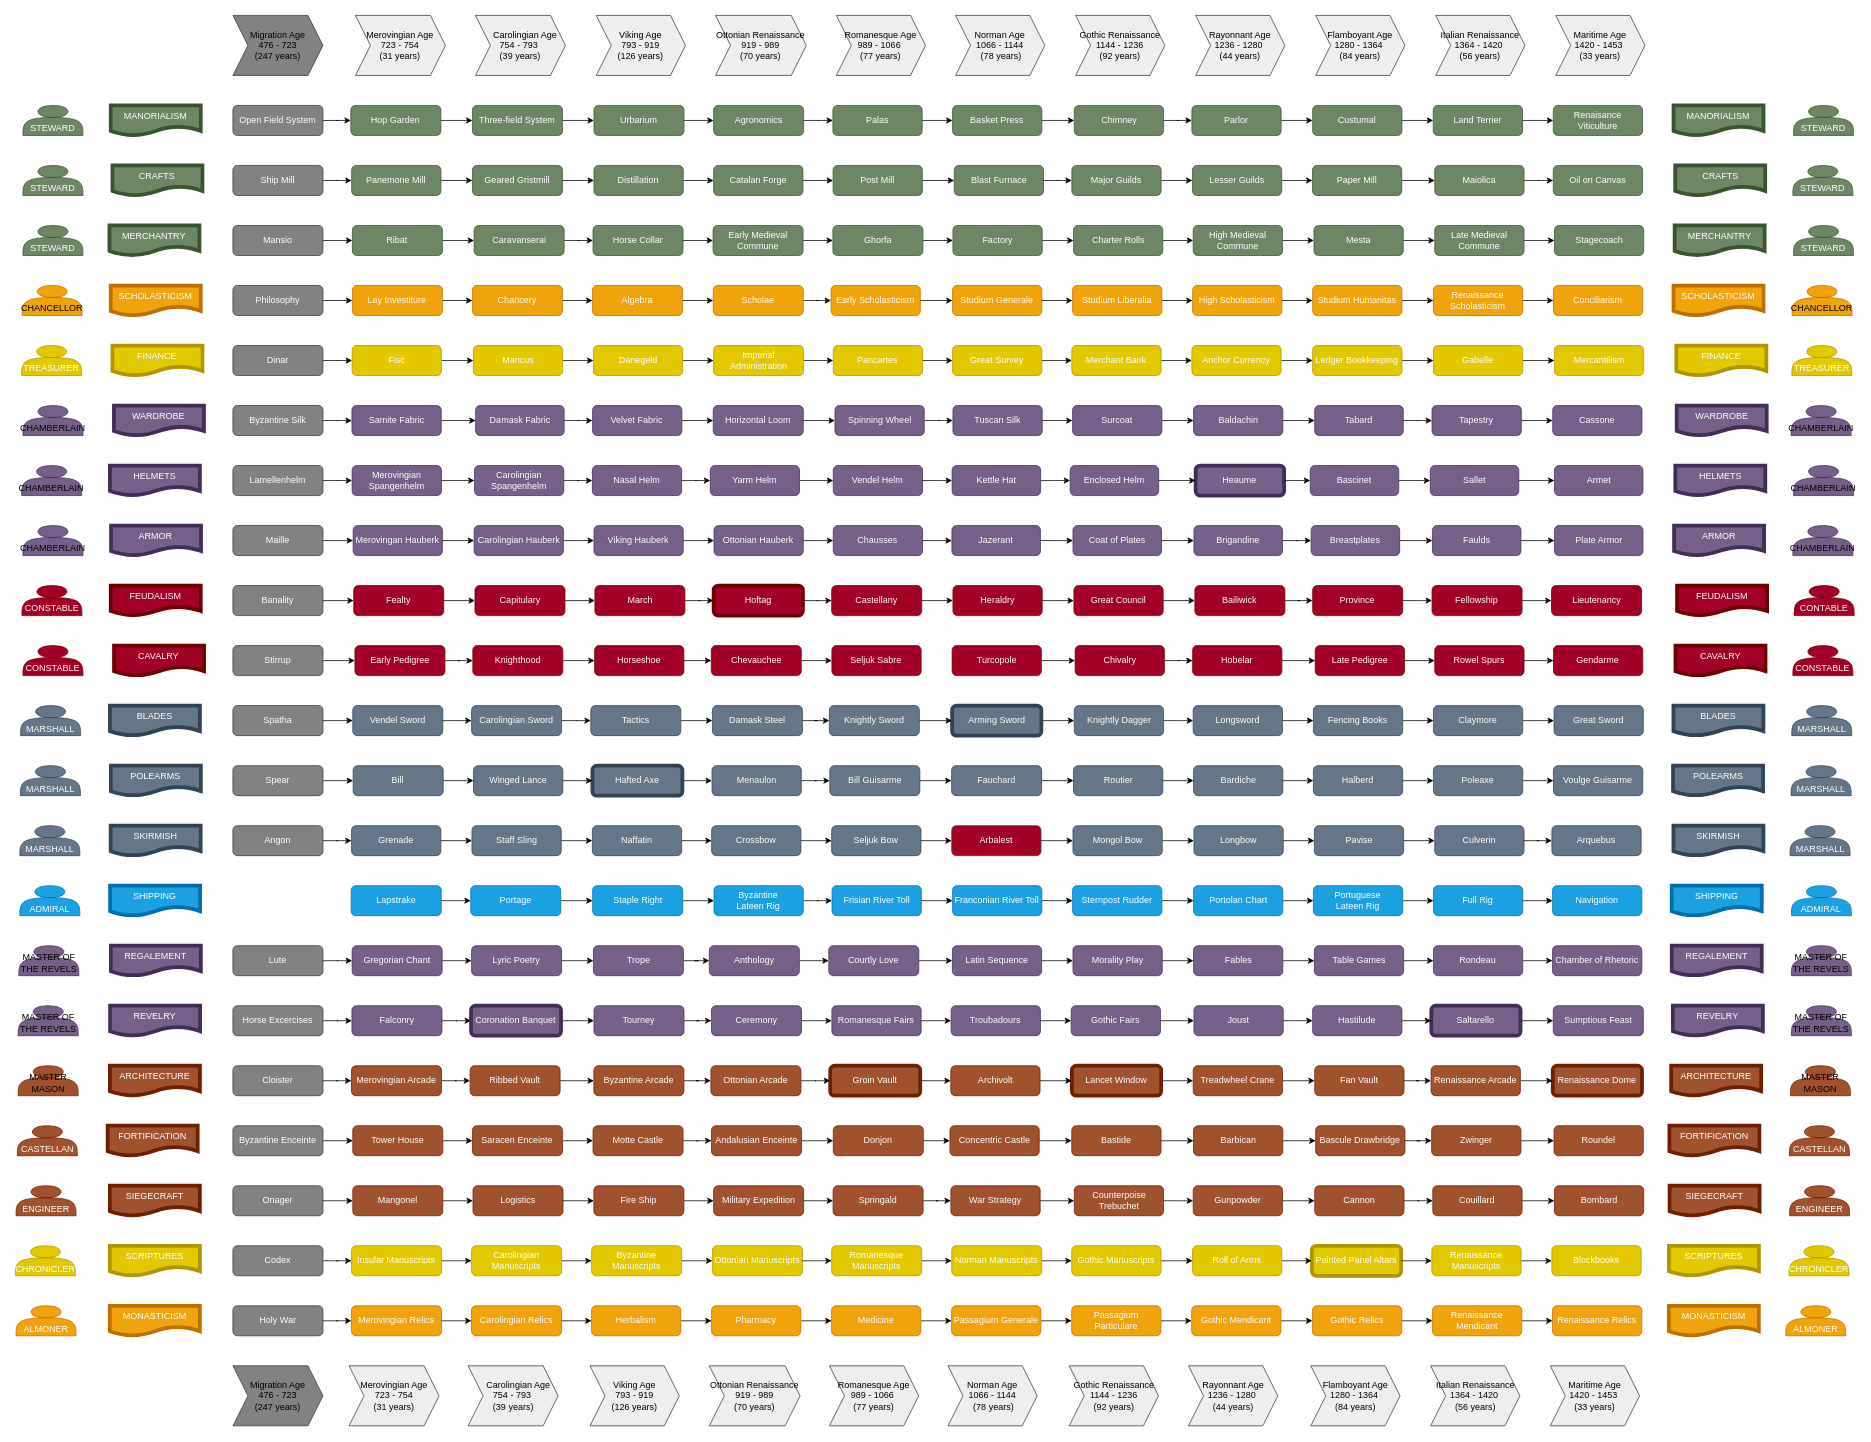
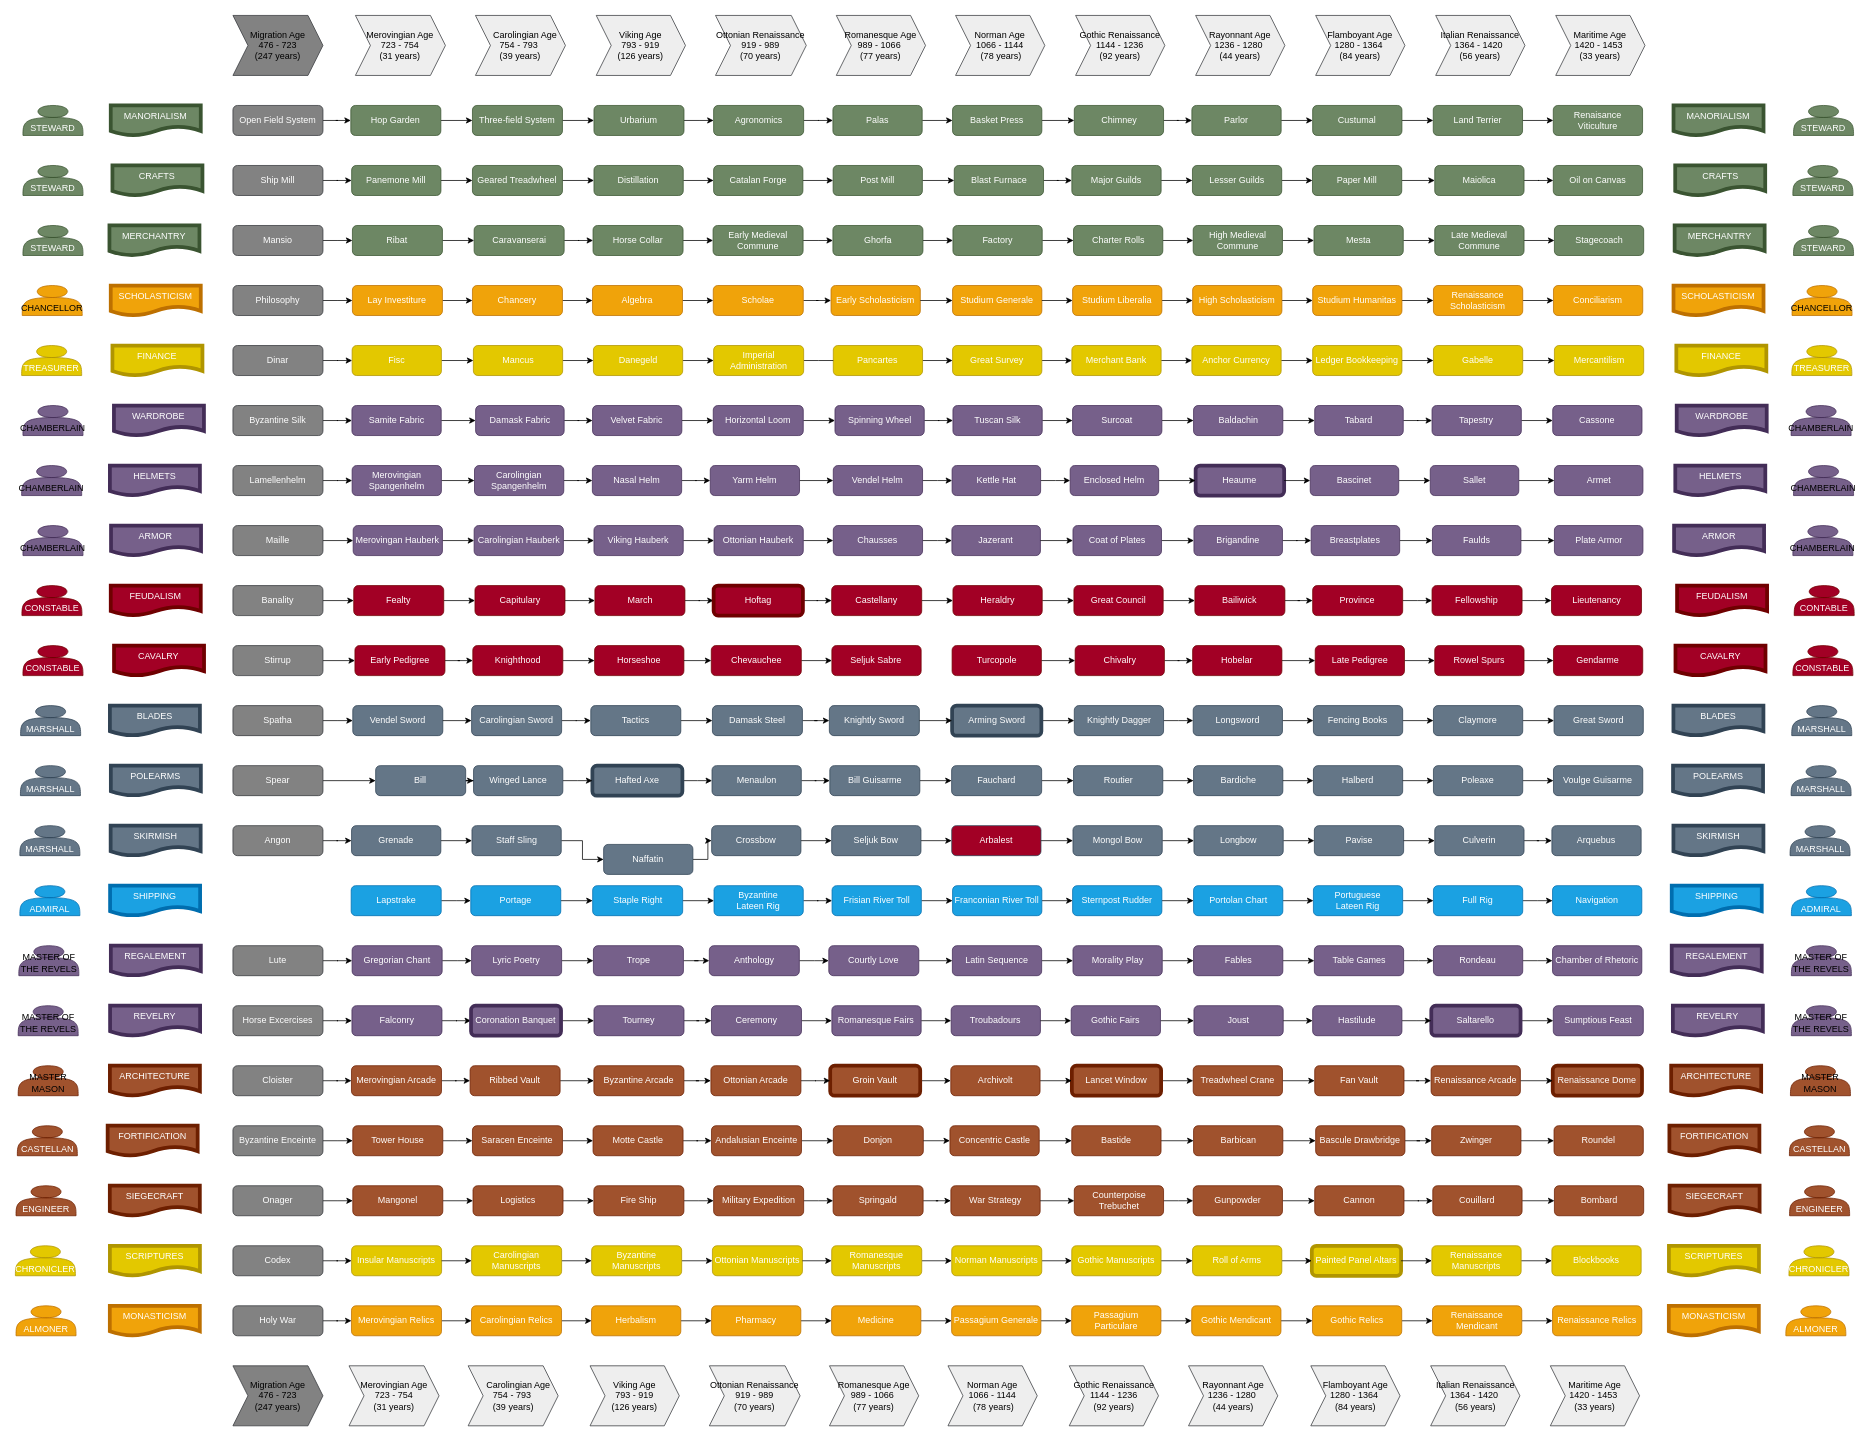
(517, 180) -> (517, 180)
(826, 360) -> (828, 360)
(398, 780) -> (421, 780)
(637, 840) -> (648, 859)
